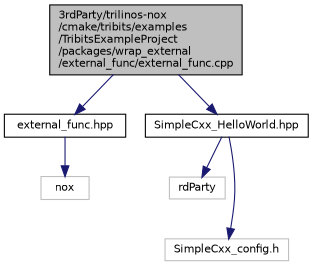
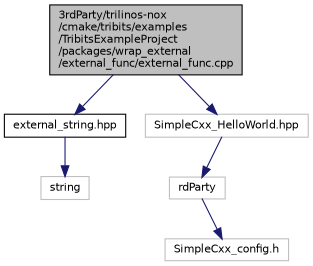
(65, 126) -> (65, 126)
(227, 126) -> (227, 126)
(235, 183) -> (210, 214)
(65, 188) -> (65, 188)
